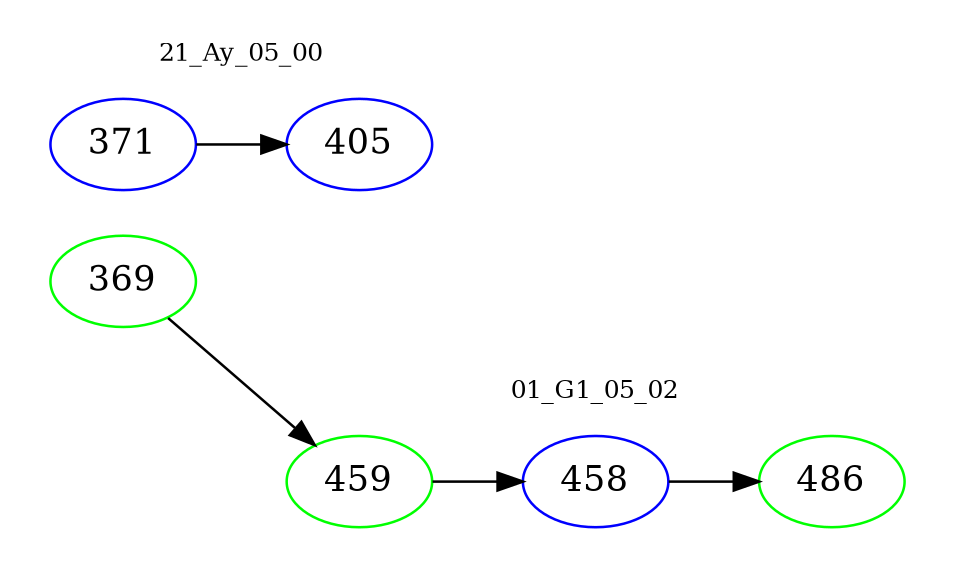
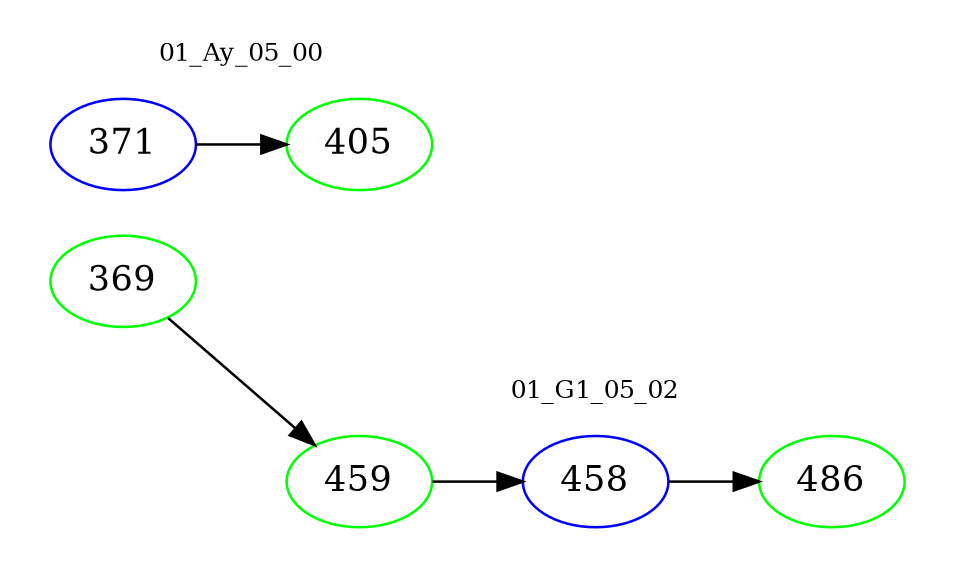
(241, 54) -> (241, 54)
(359, 144) -> (359, 144)
